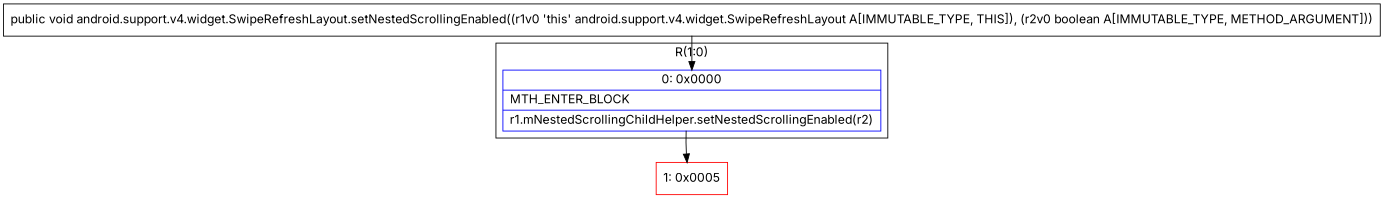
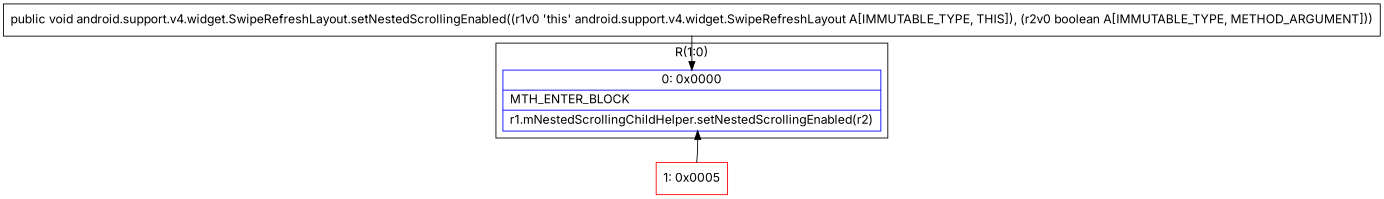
(686, 143) -> (698, 151)
